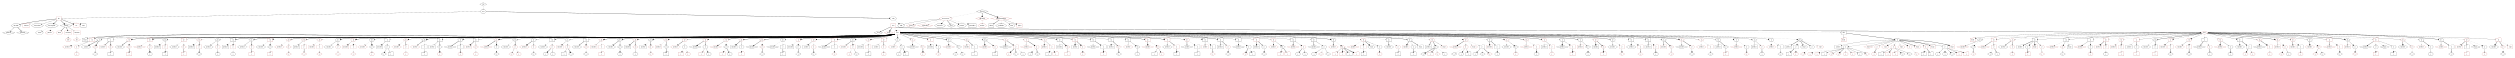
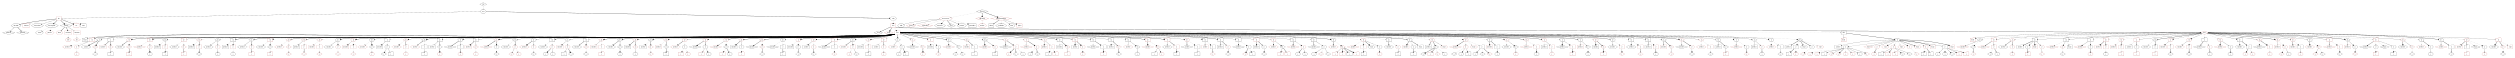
(897, 22) -> (893, 22)
